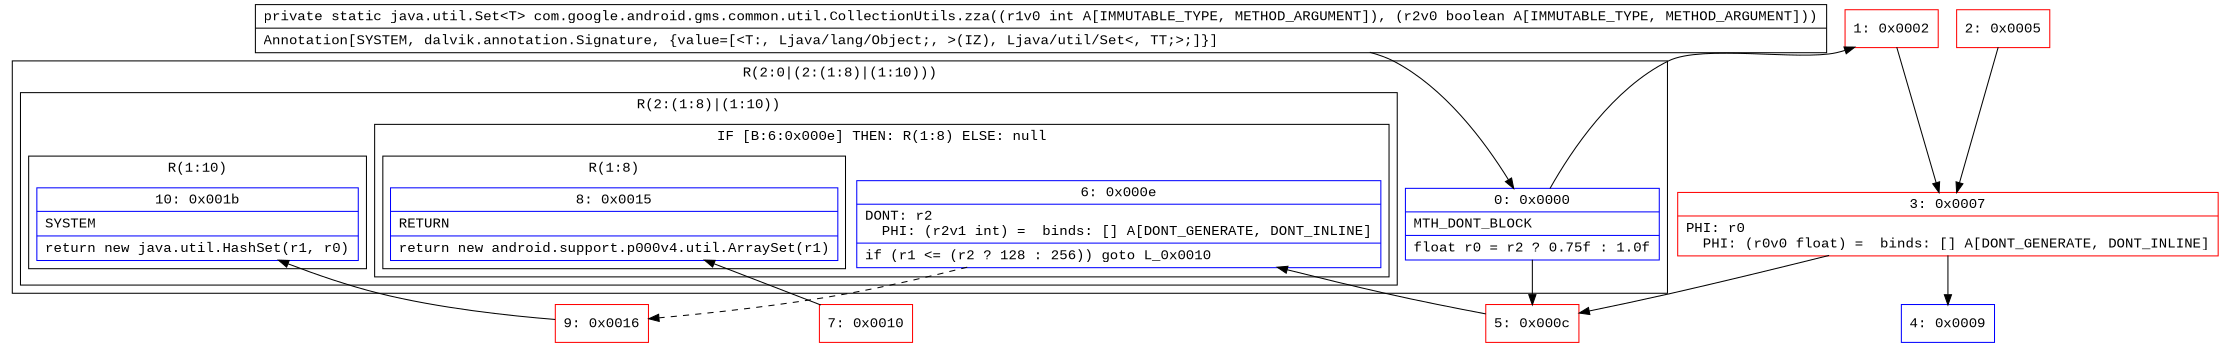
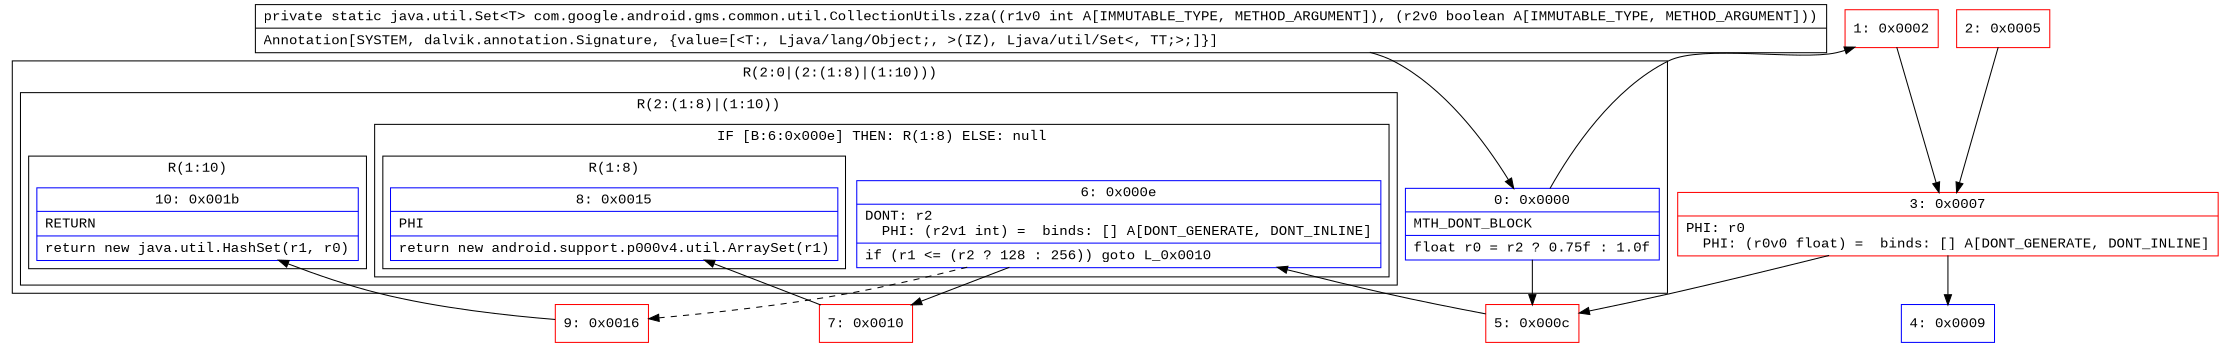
(71, 223) -> (71, 223)
(424, 223) -> (411, 223)
none -> (965, 284)
